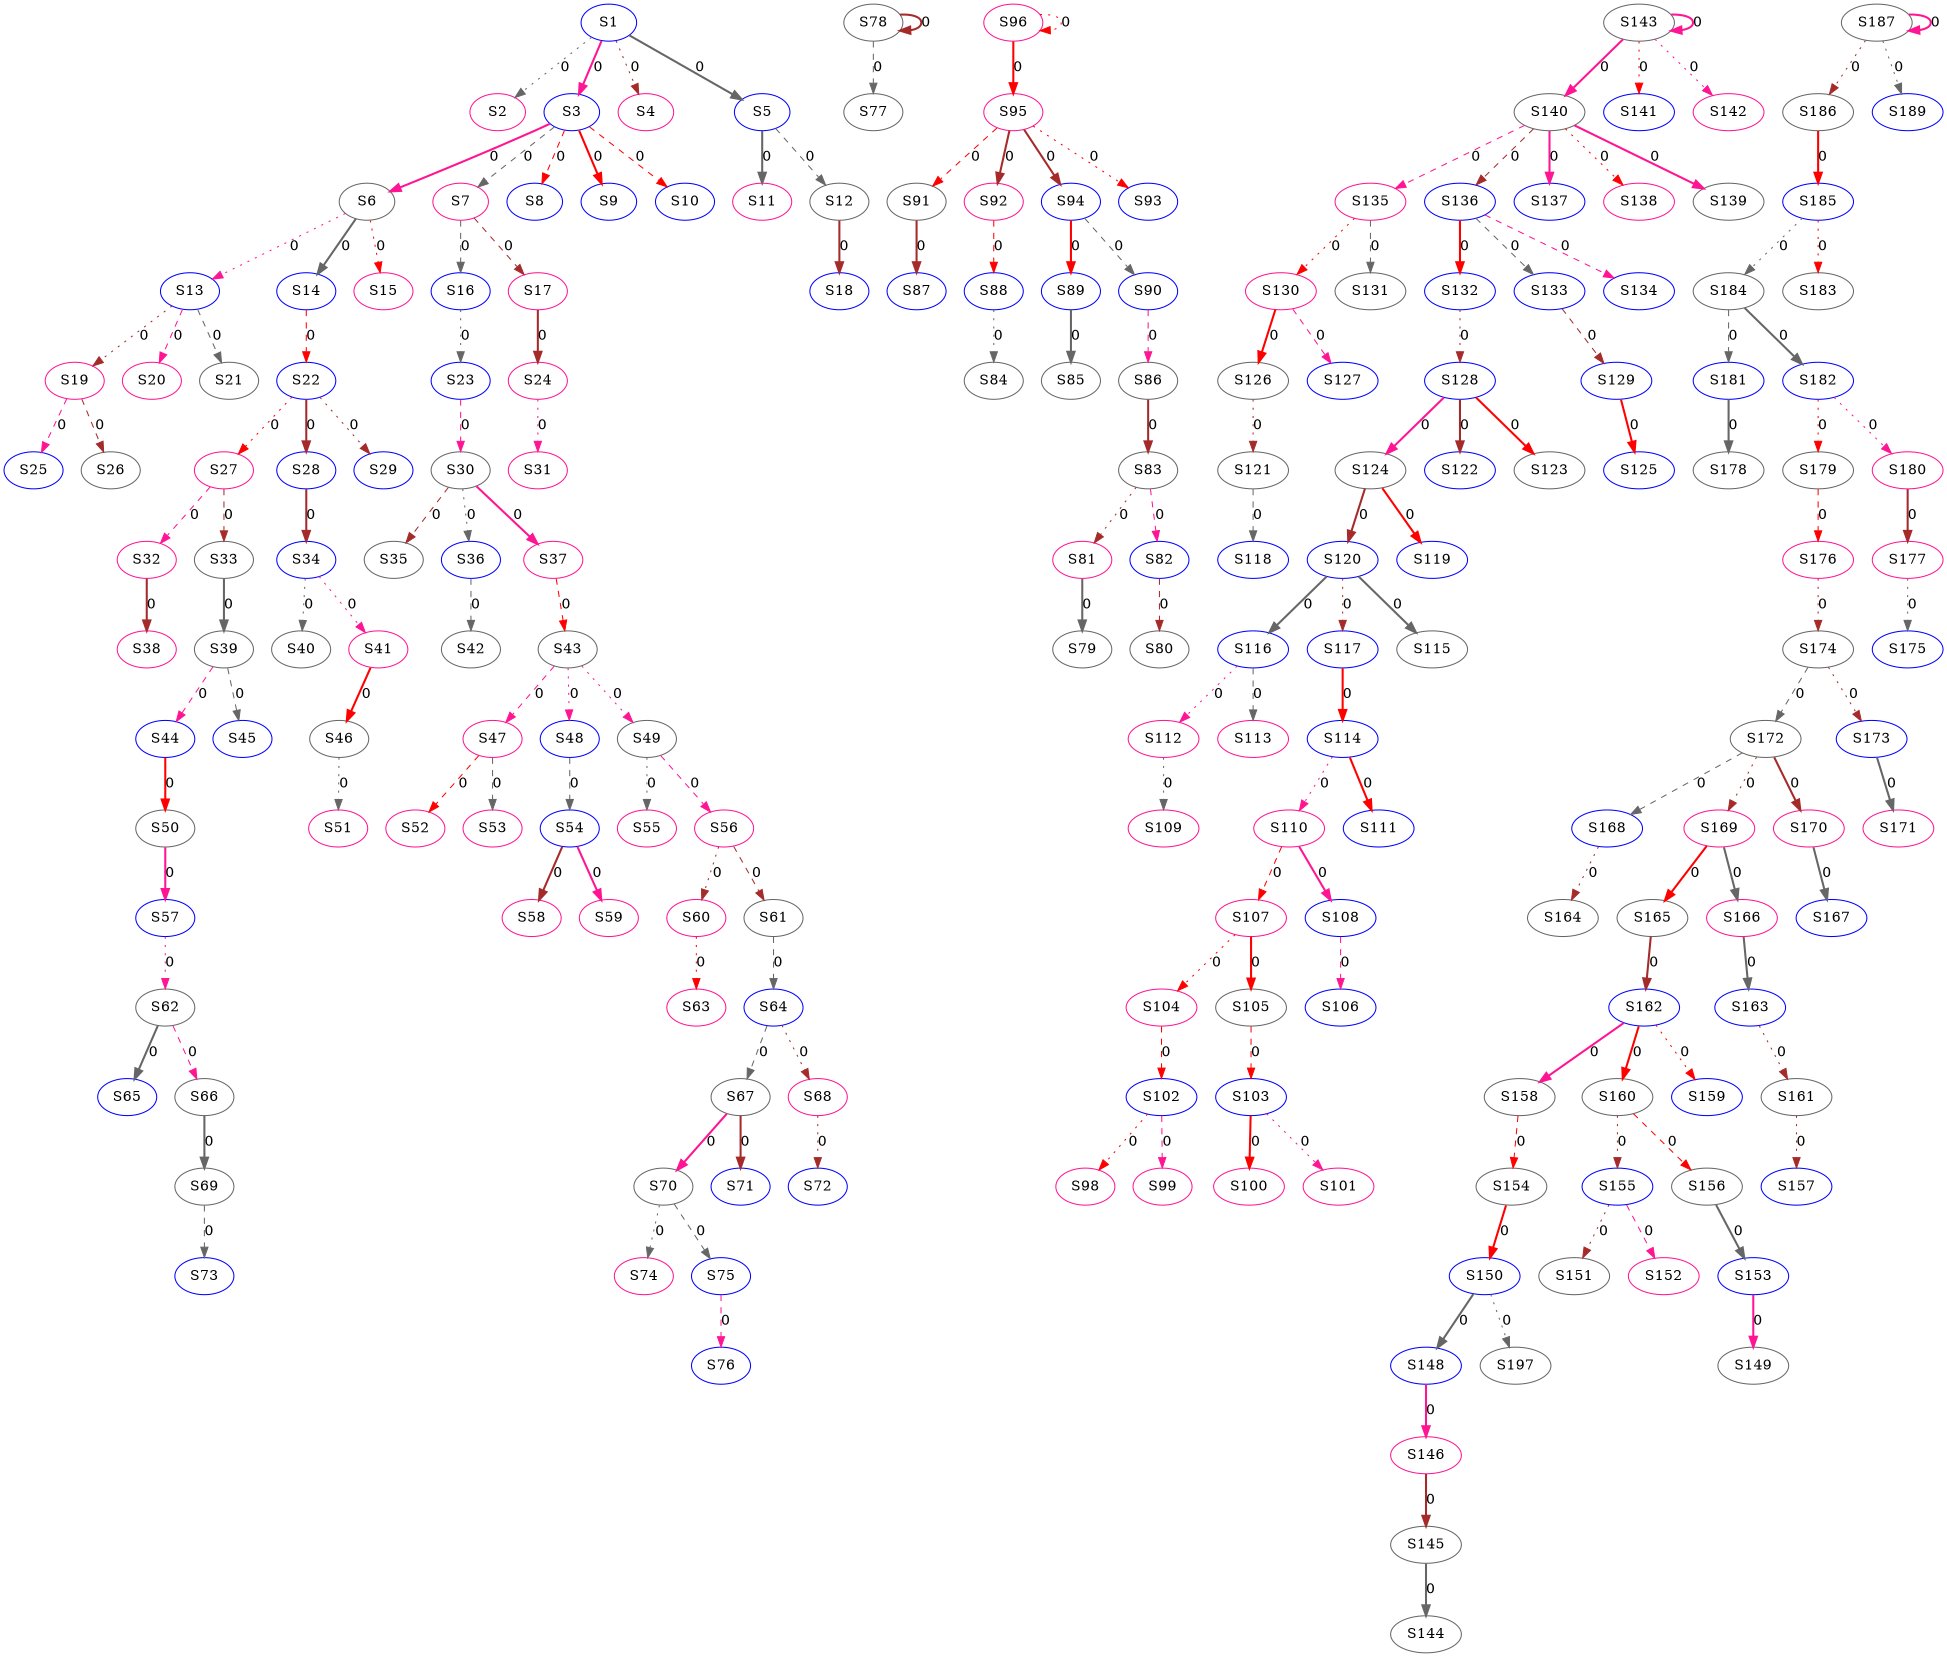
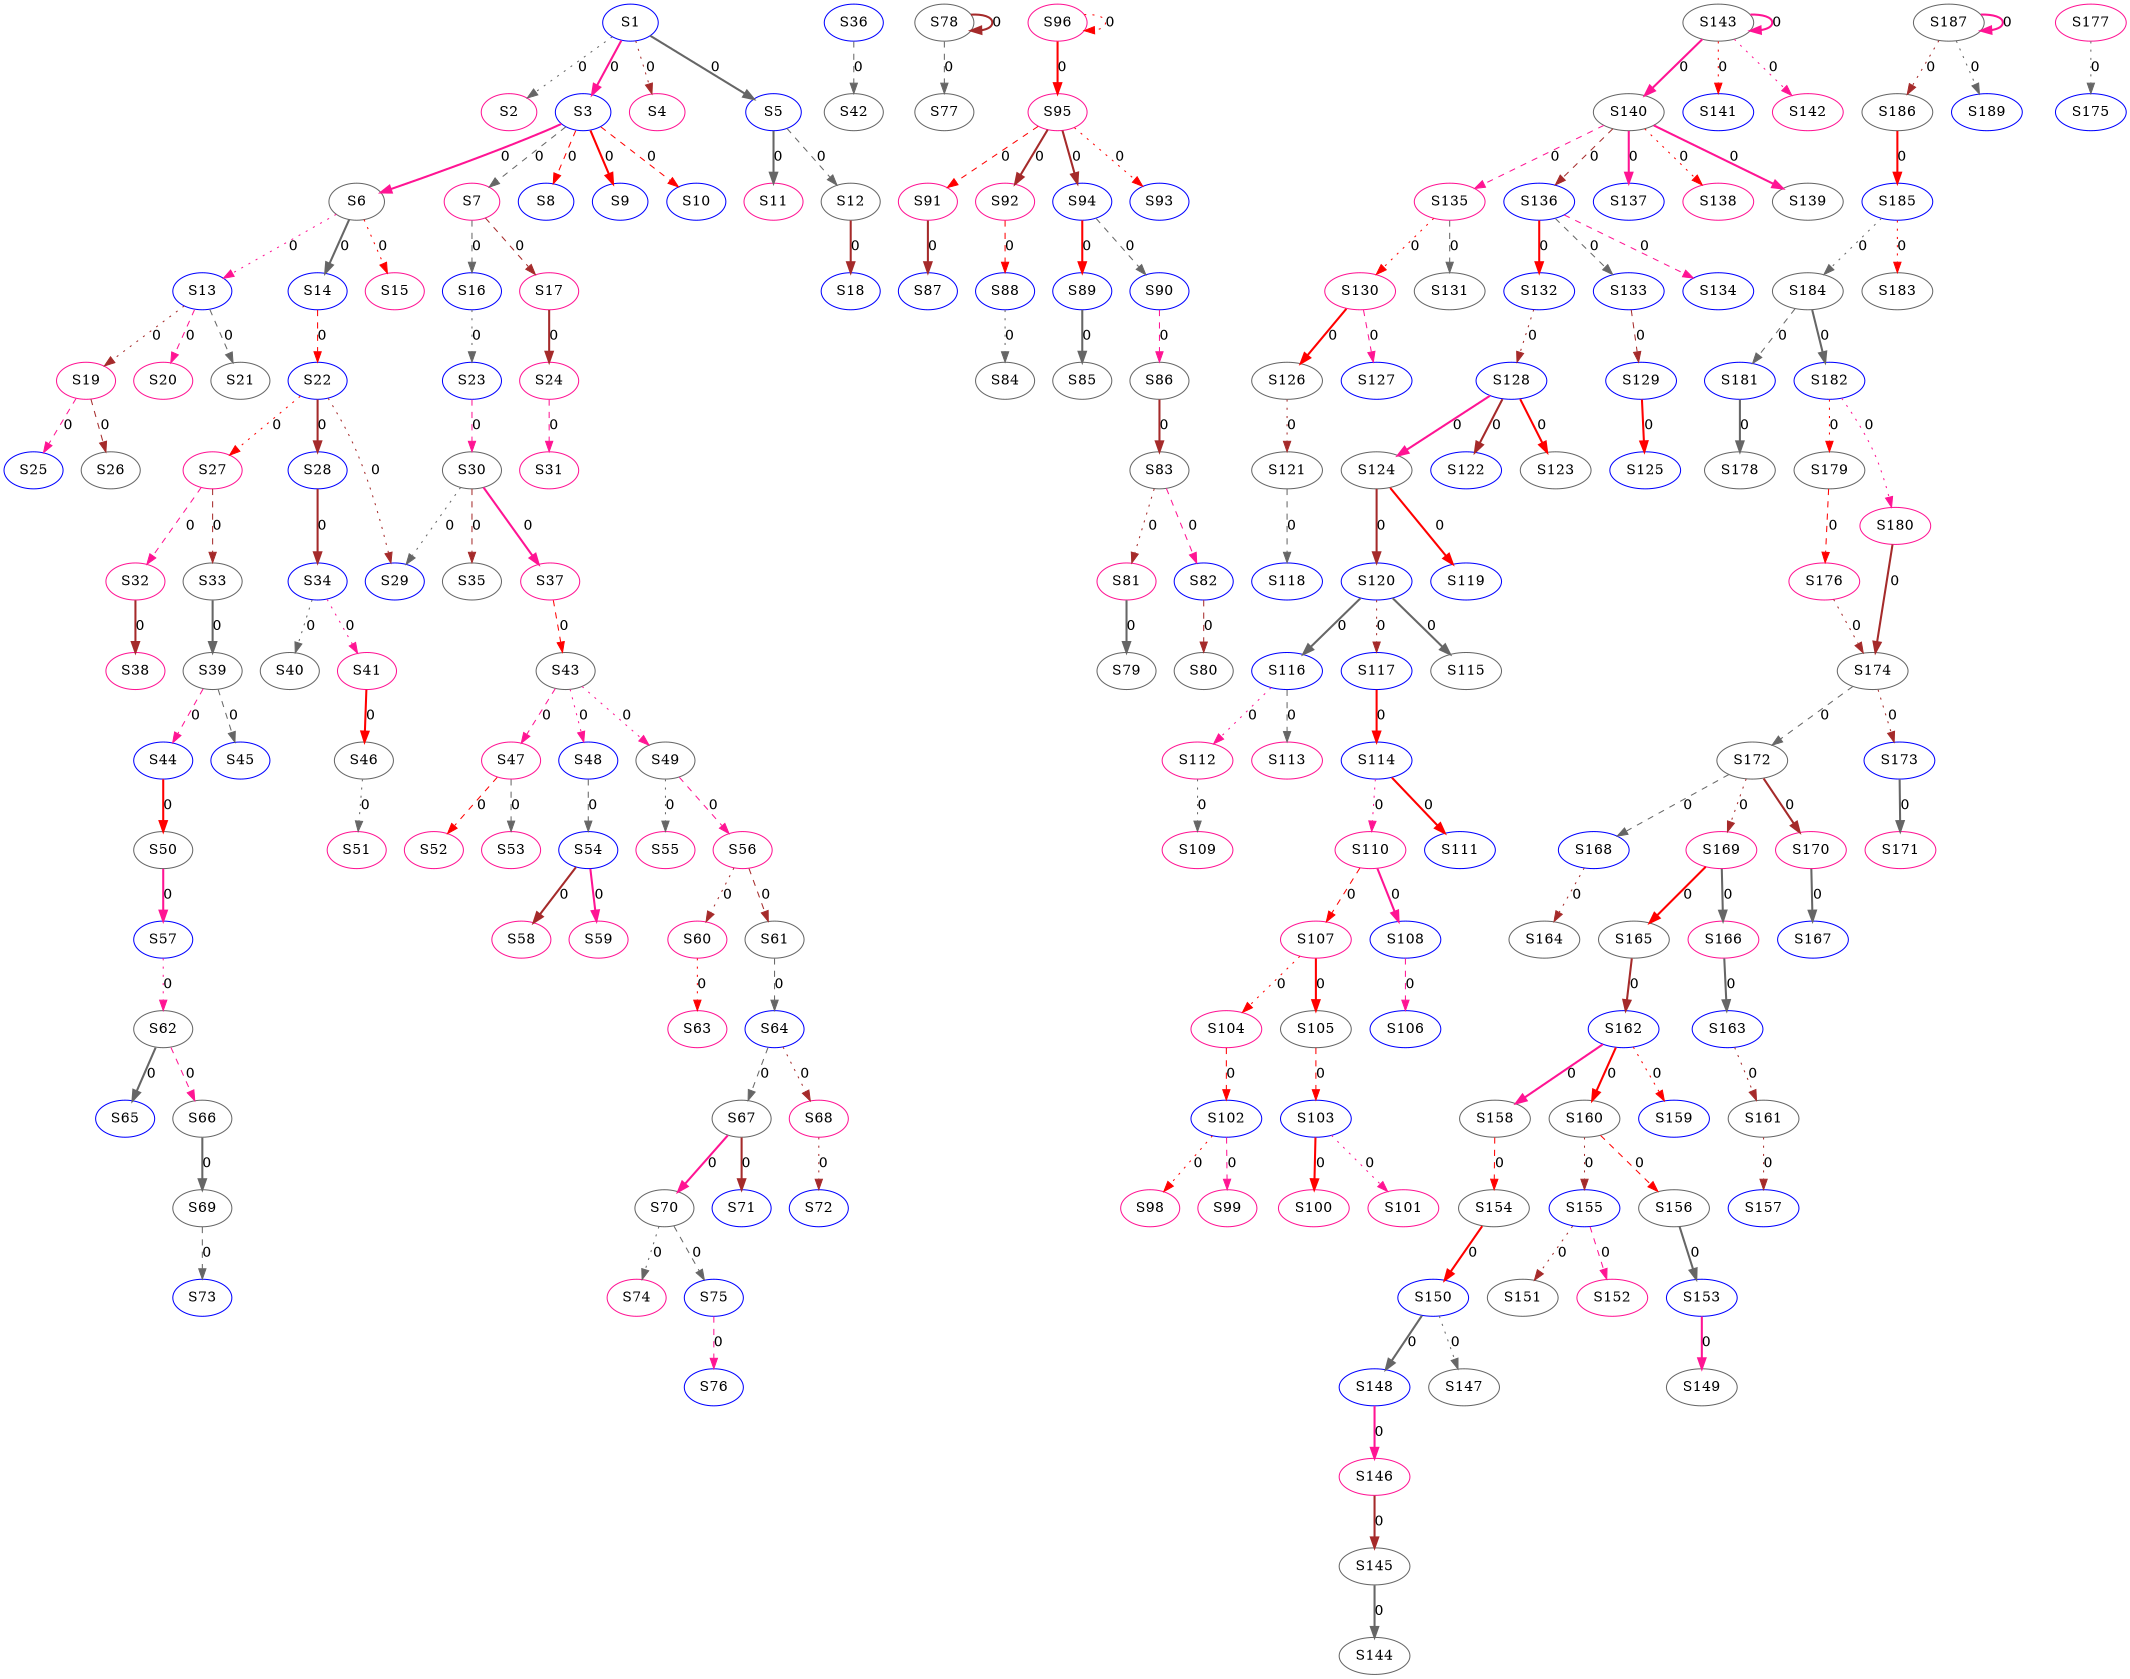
(917, 202) -> (928, 202)
(538, 420) -> (549, 420)
(465, 510) -> (436, 522)
(1908, 510) -> (1885, 593)
(1516, 1366) -> (1464, 1387)
